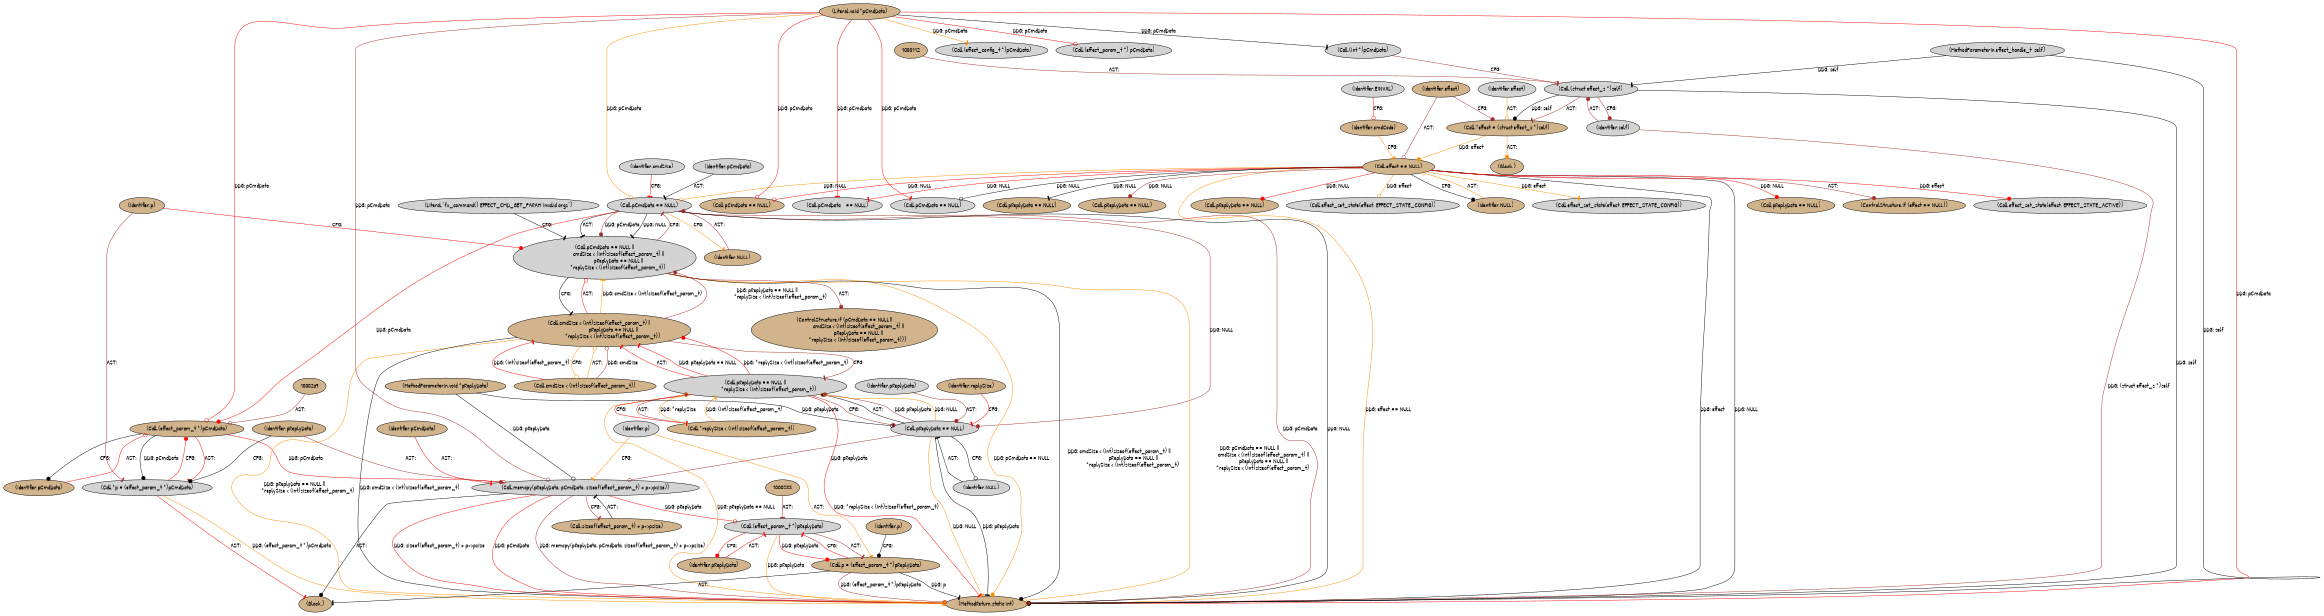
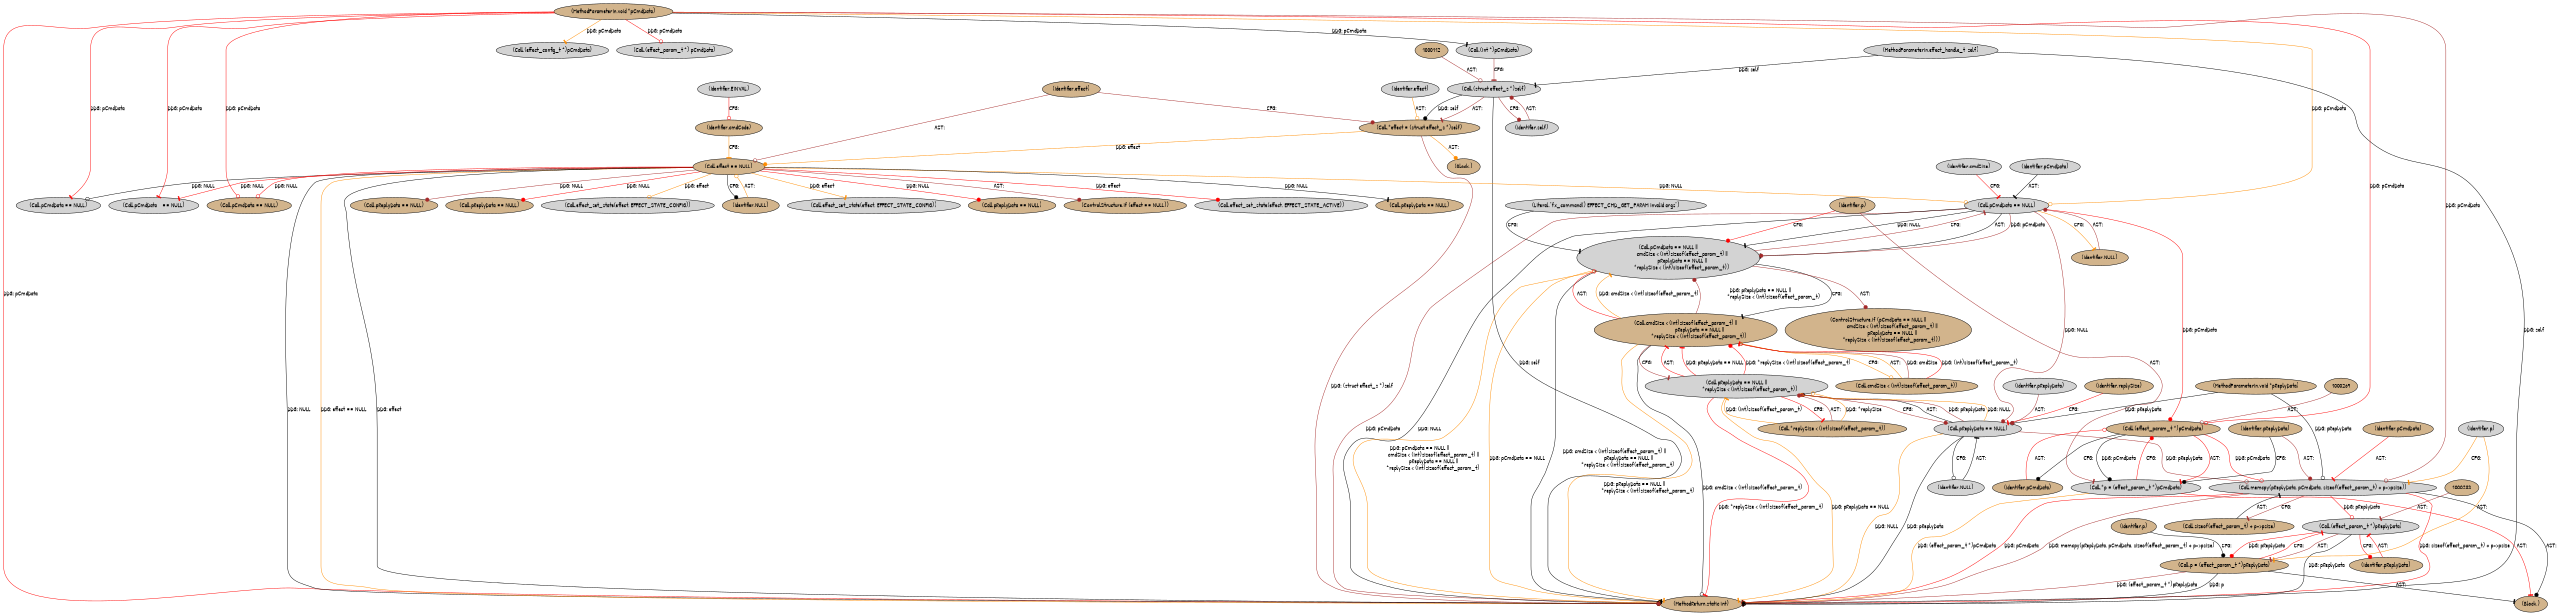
(860, 12) -> (613, 12)
(2014, 579) -> (1316, 486)
(778, 590) -> (2096, 602)
